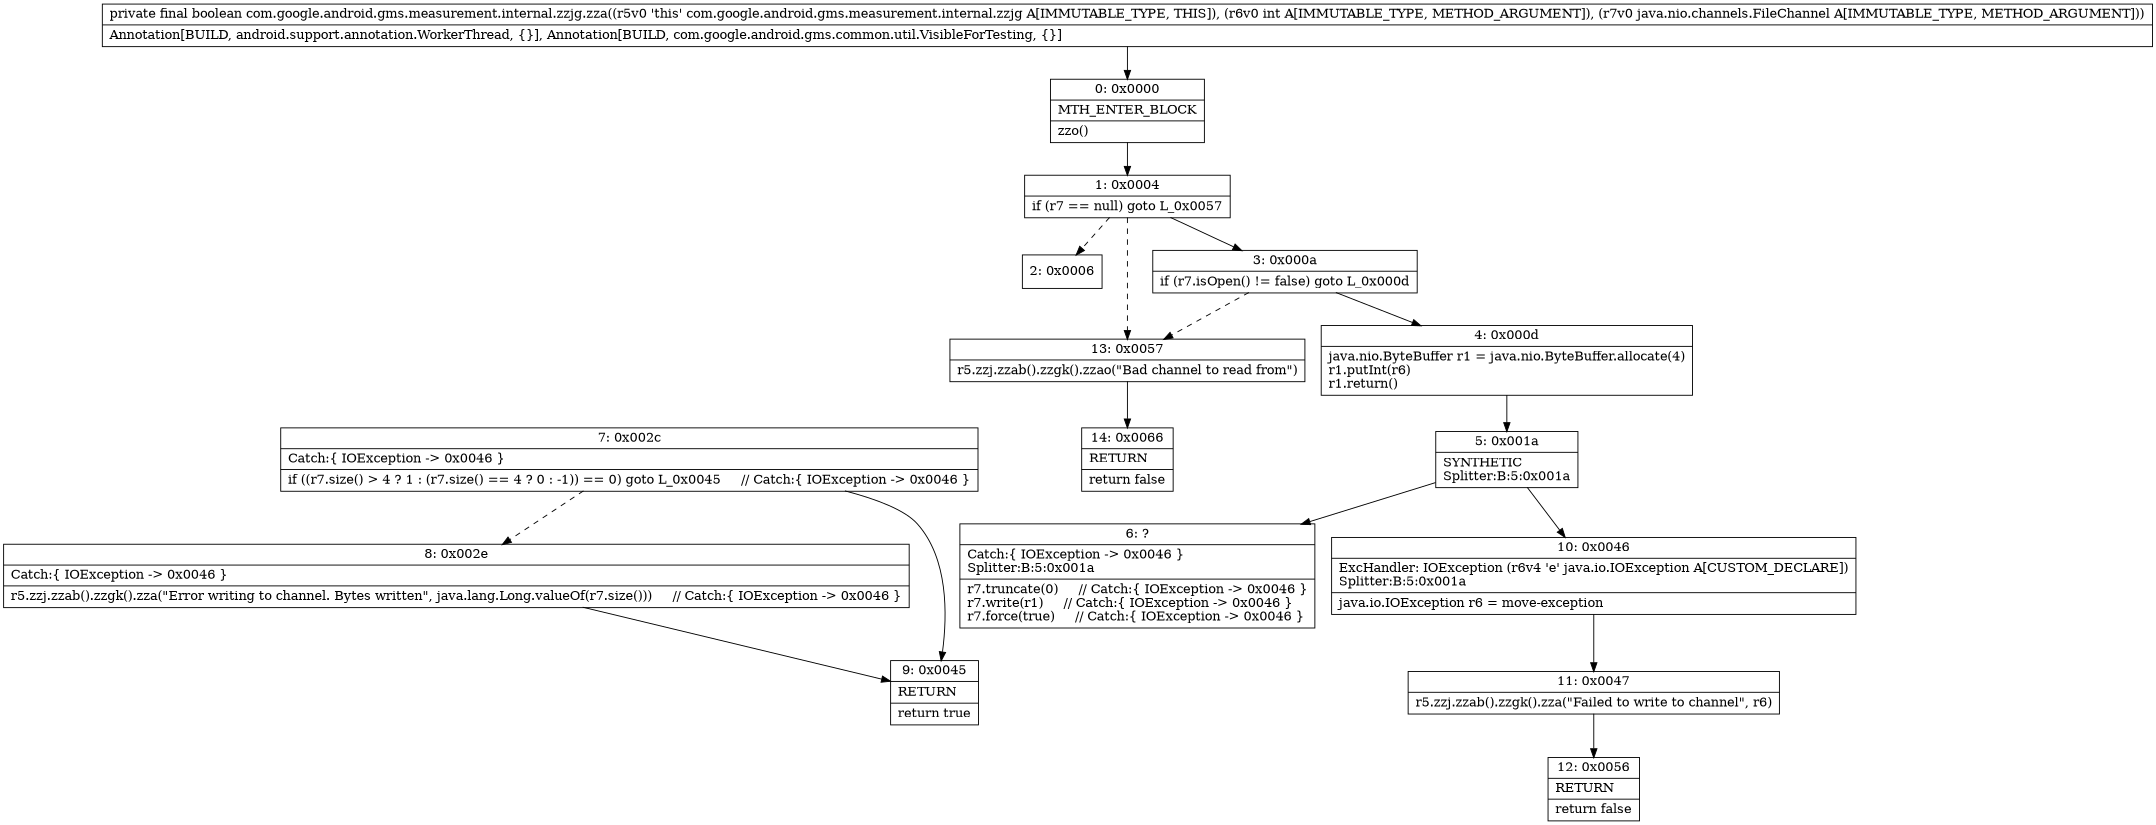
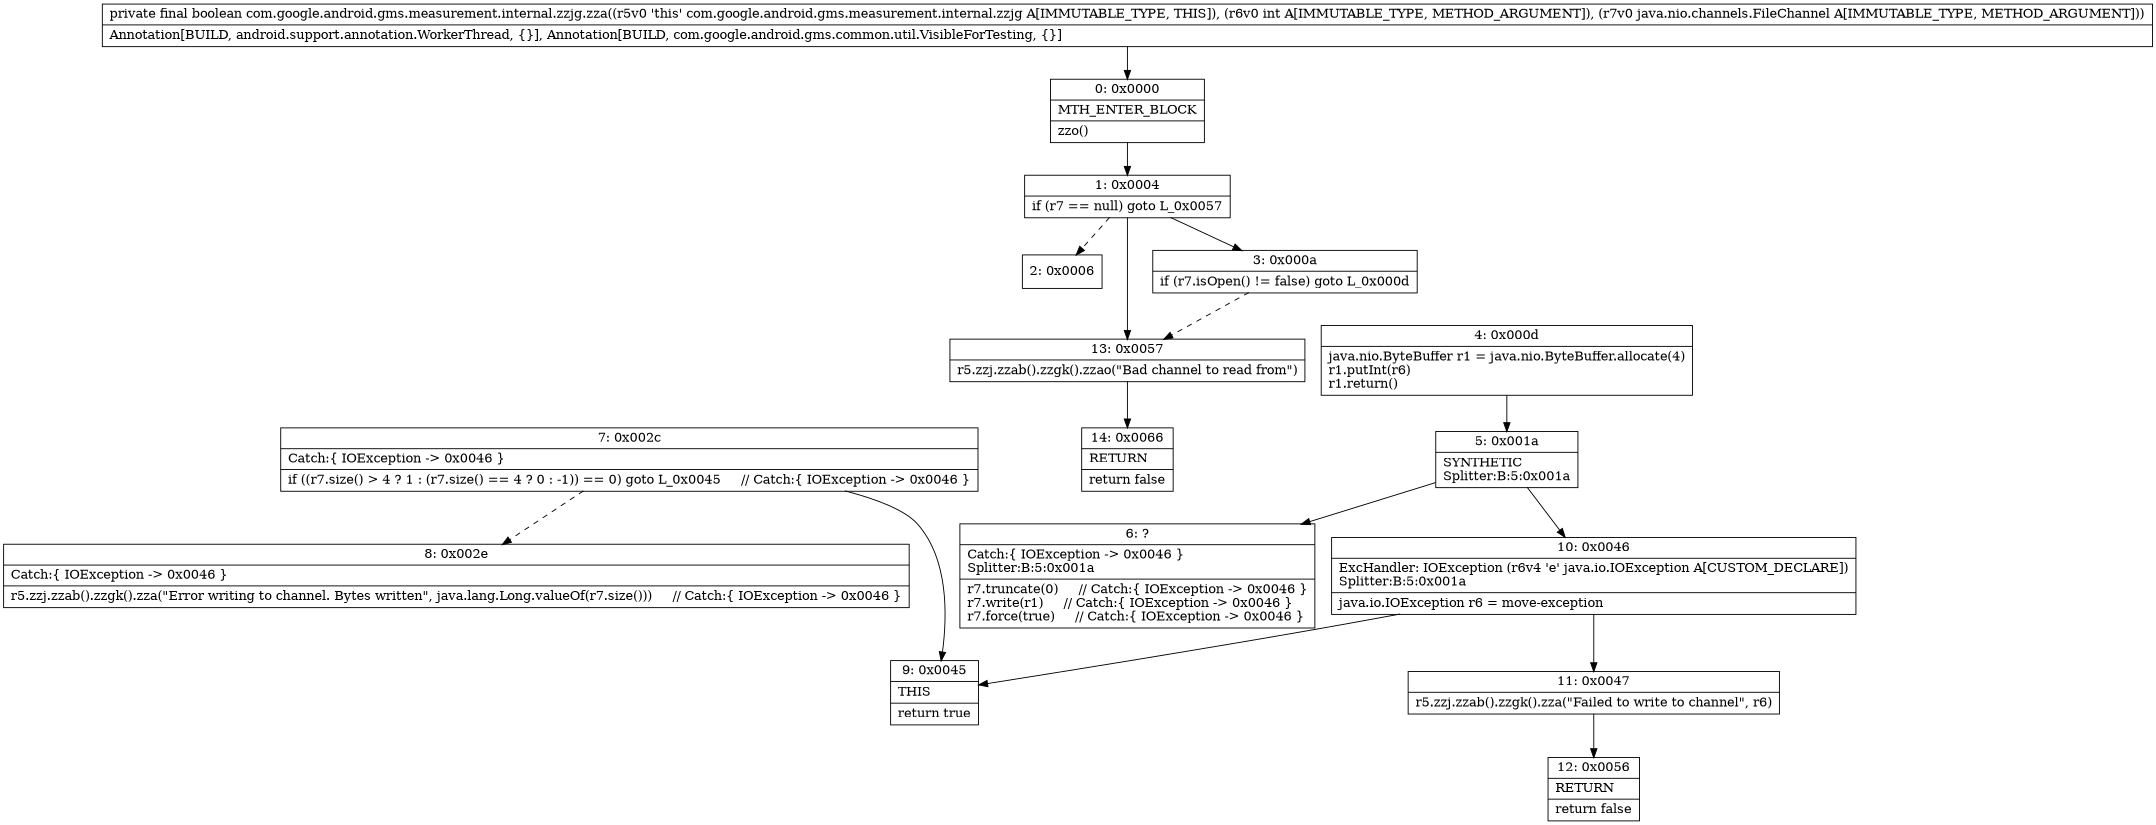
(1127, 274) -> (1127, 274)
(1374, 308) -> none
(732, 643) -> (1194, 650)
(927, 692) -> (915, 692)
